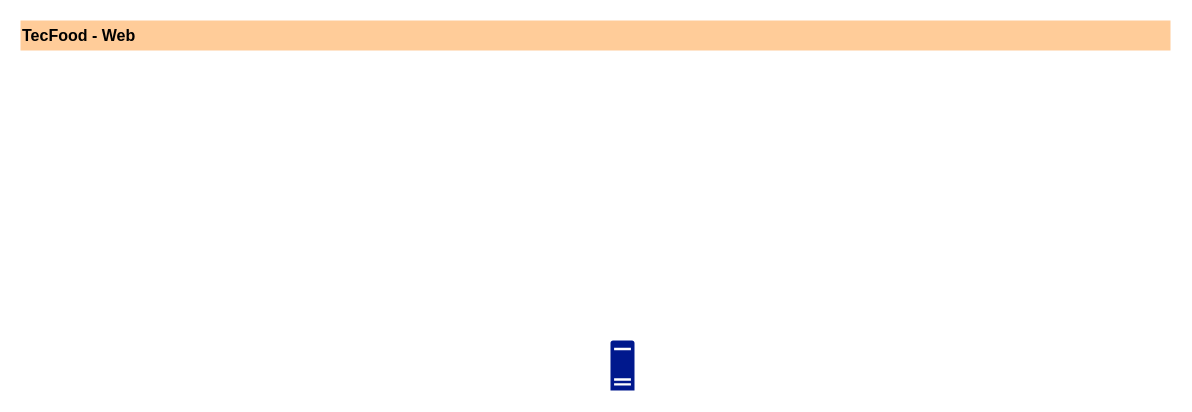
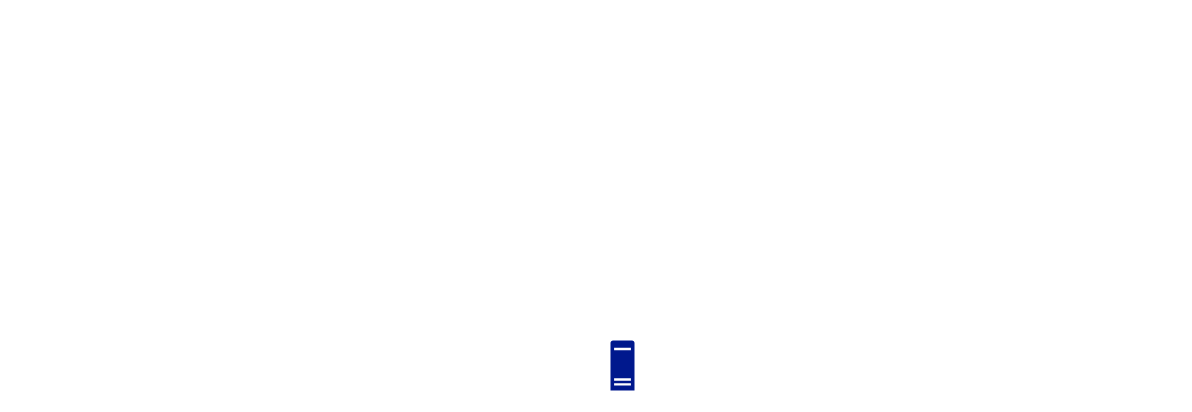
(596, 36) -> none
